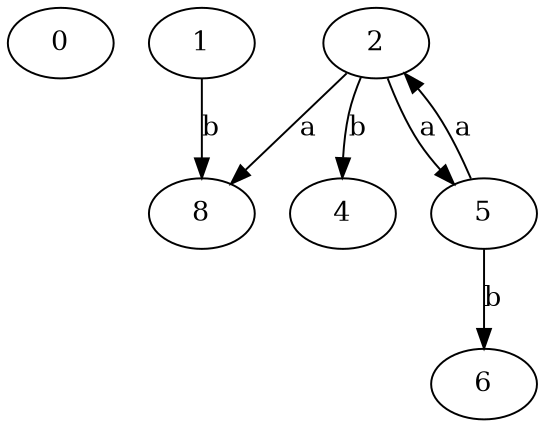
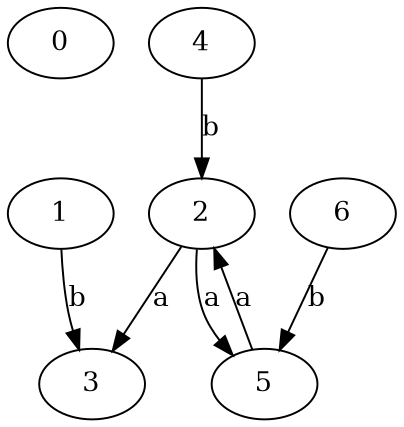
(348, 117) -> (202, 119)
(202, 214) -> (92, 384)
(484, 289) -> (308, 290)
